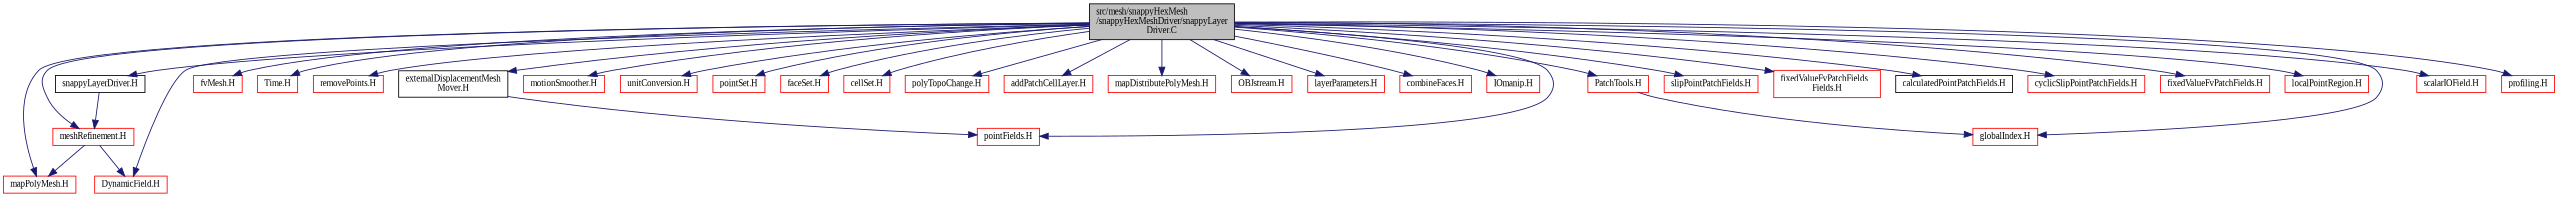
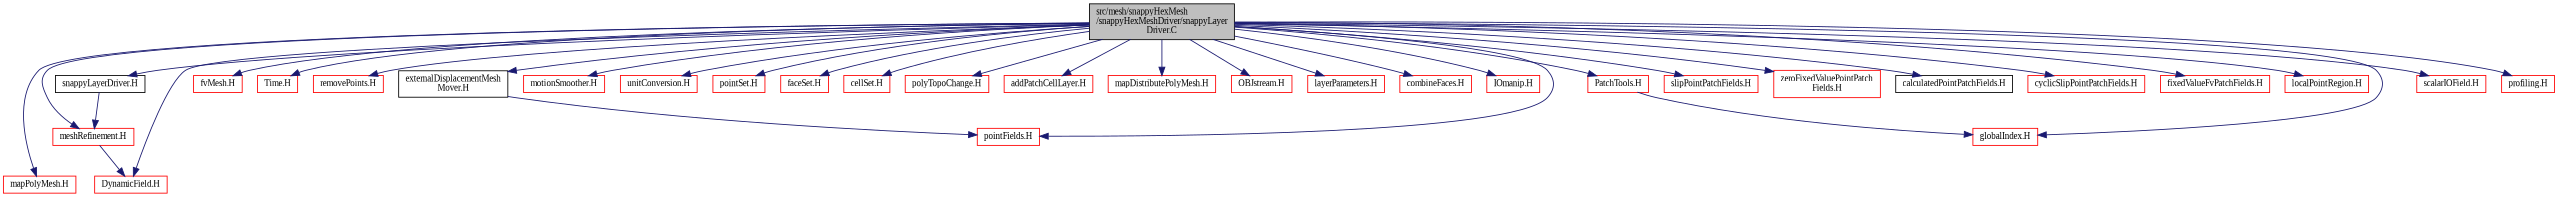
(1827, 84) -> (1827, 84)
(70, 158) -> none
